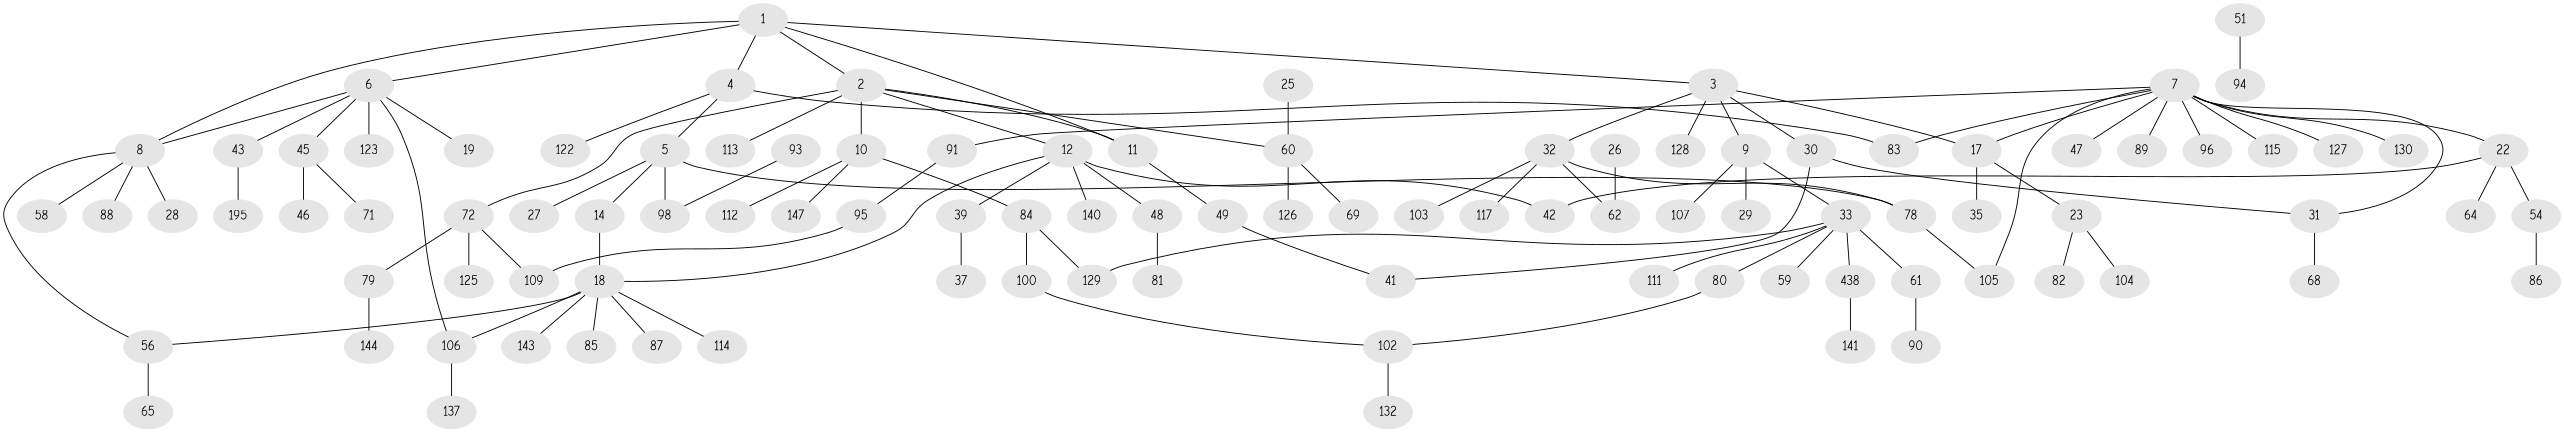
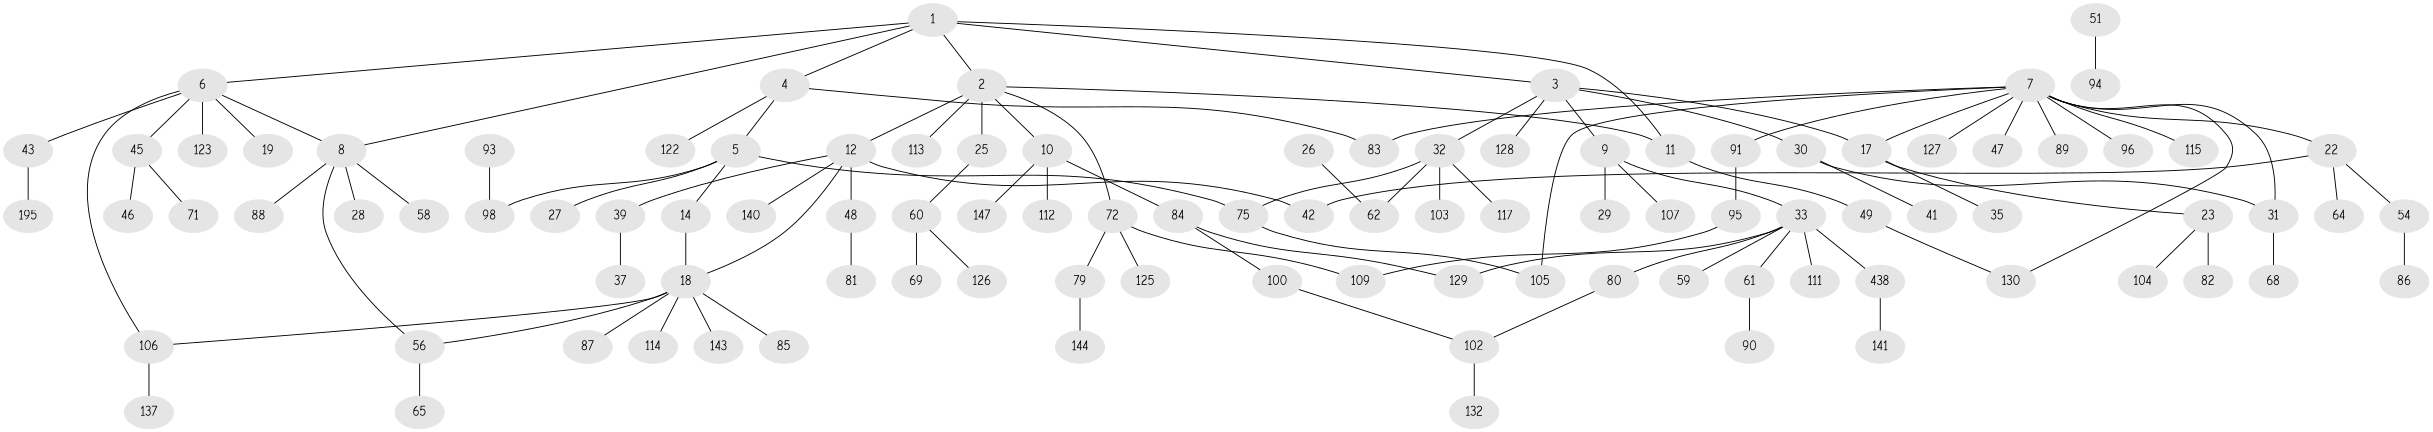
(1084, 120) -> (982, 118)
(1911, 216) -> (1244, 216)
(1305, 252) -> (1938, 250)
